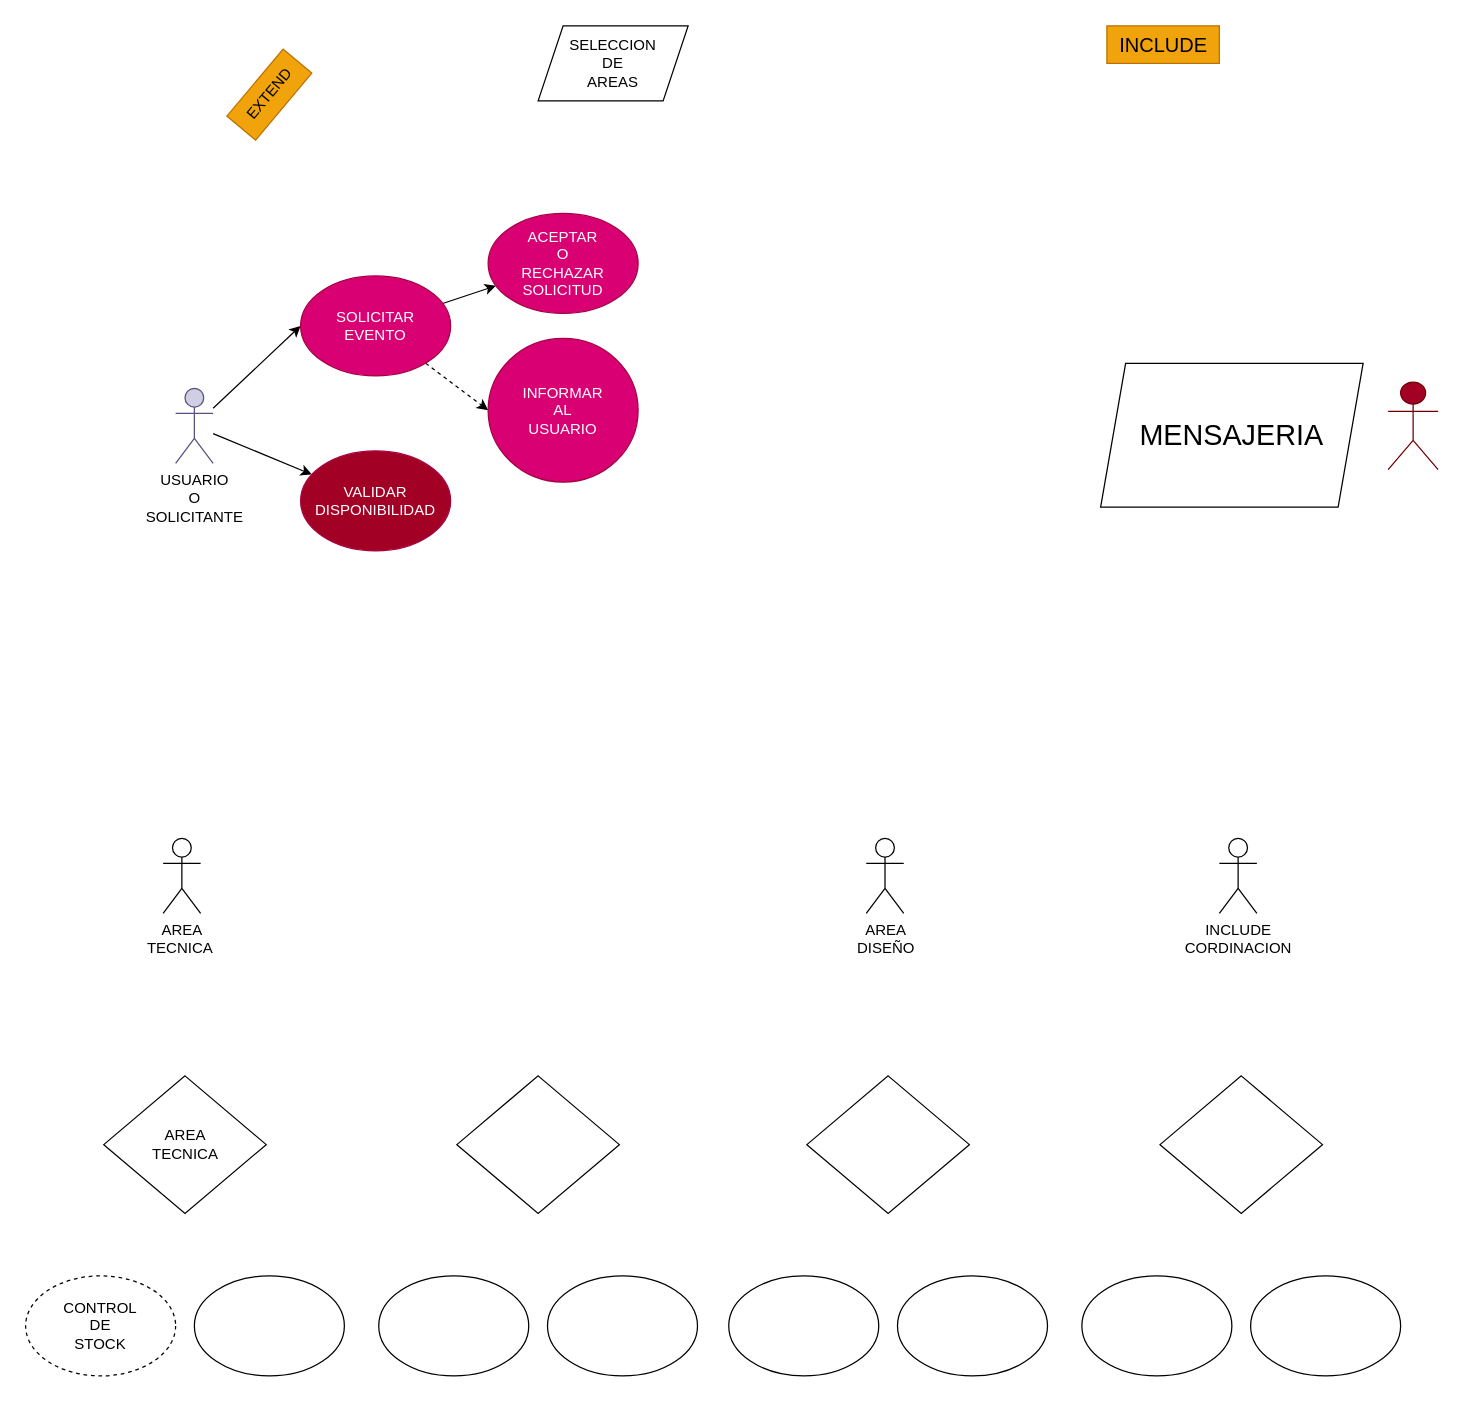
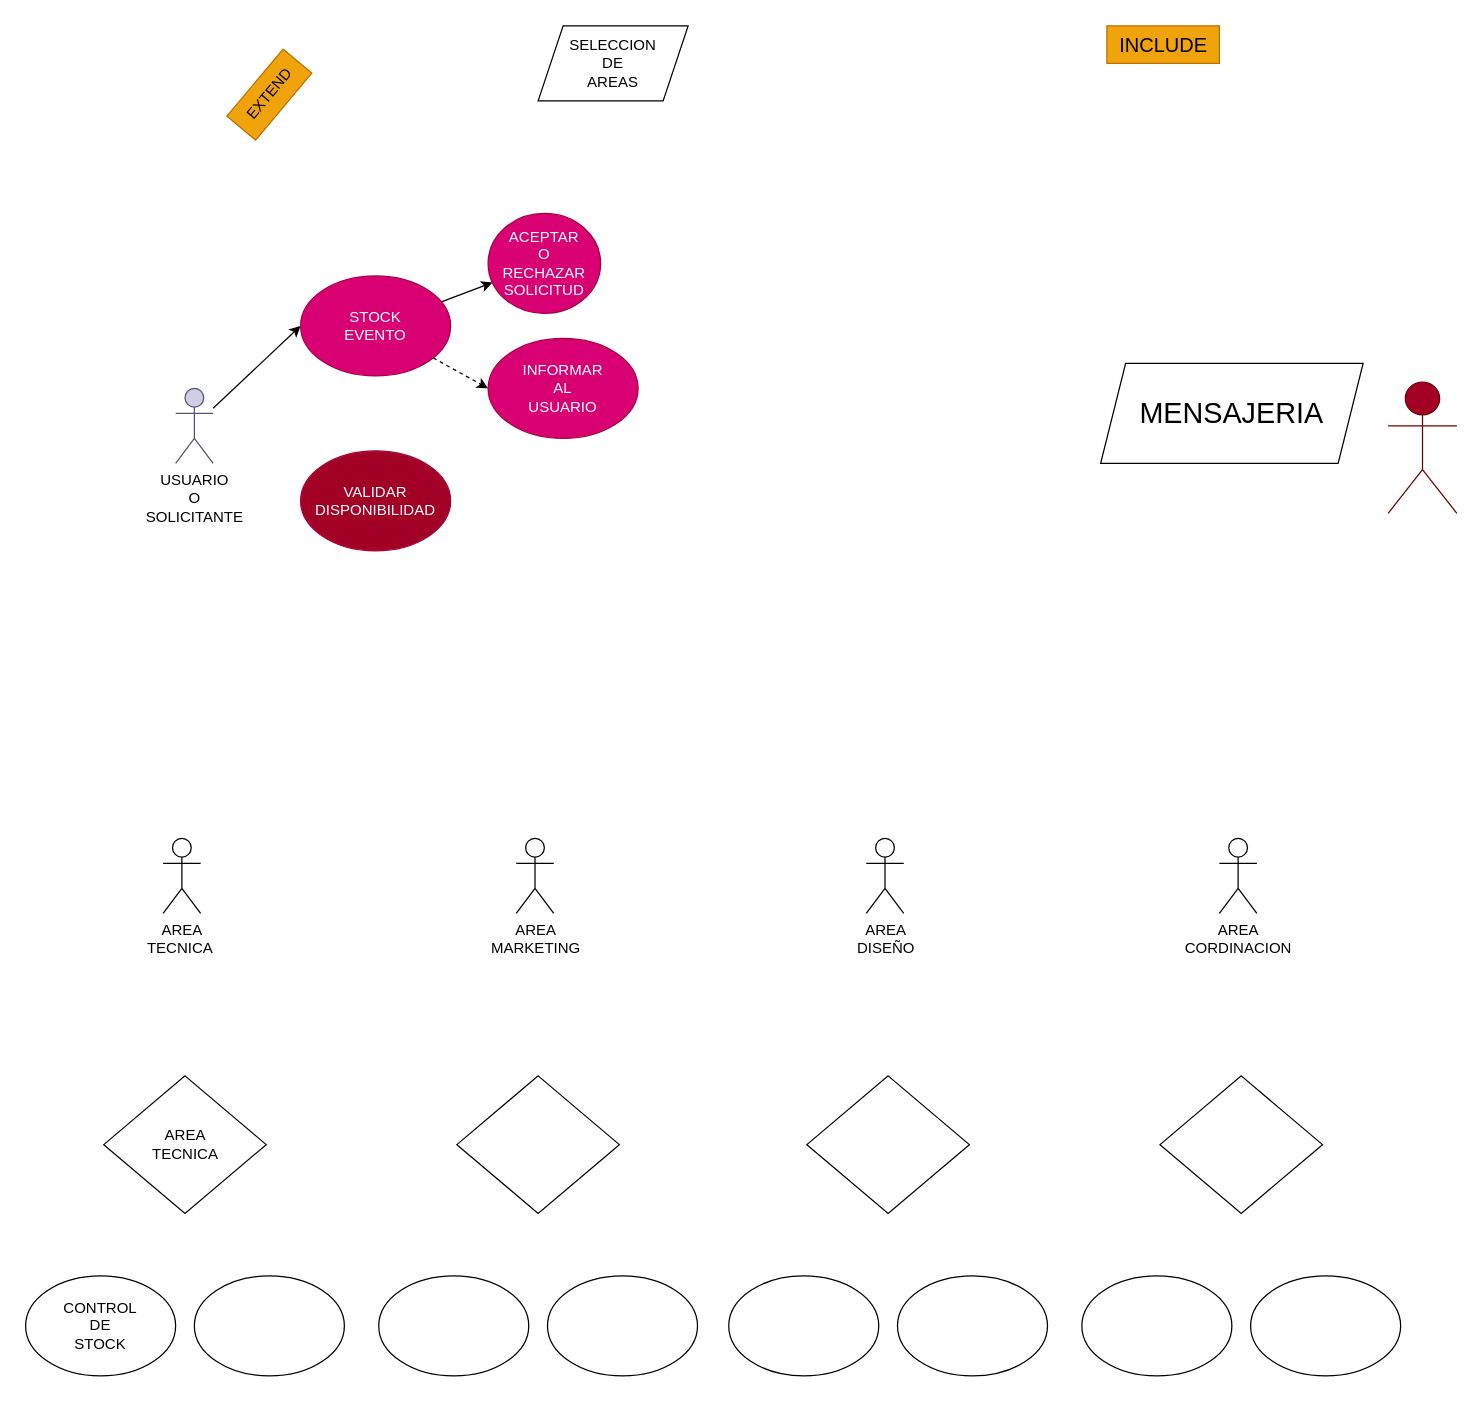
(563, 263) -> (544, 263)
(376, 326) -> (376, 326)
(563, 410) -> (563, 388)
(1413, 426) -> (1423, 448)
(1232, 435) -> (1232, 413)
(259, 452) -> none
none -> (535, 876)
(1239, 940) -> (1239, 940)
(101, 1326) -> (101, 1326)
